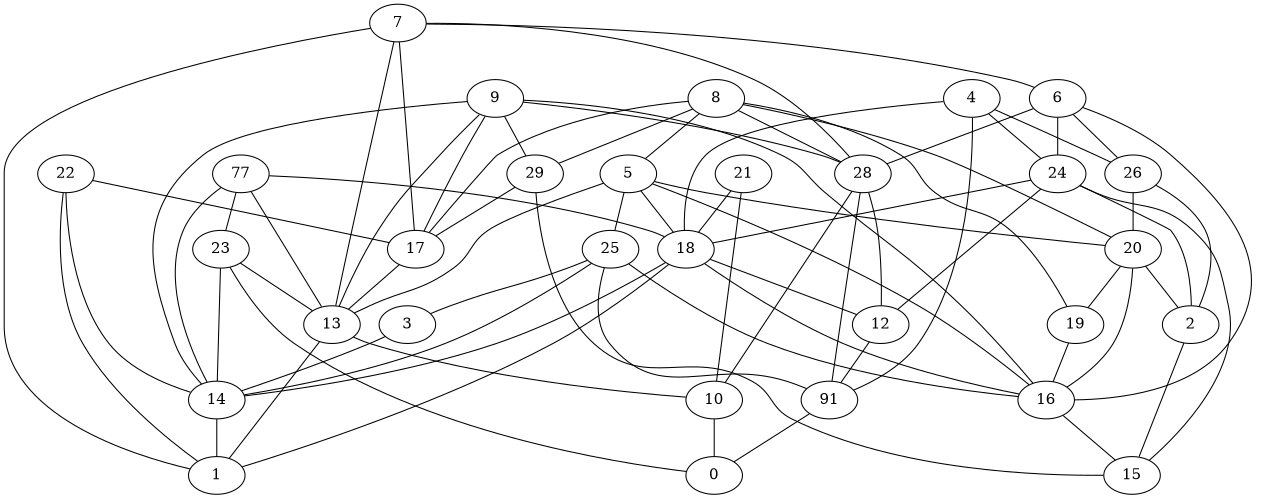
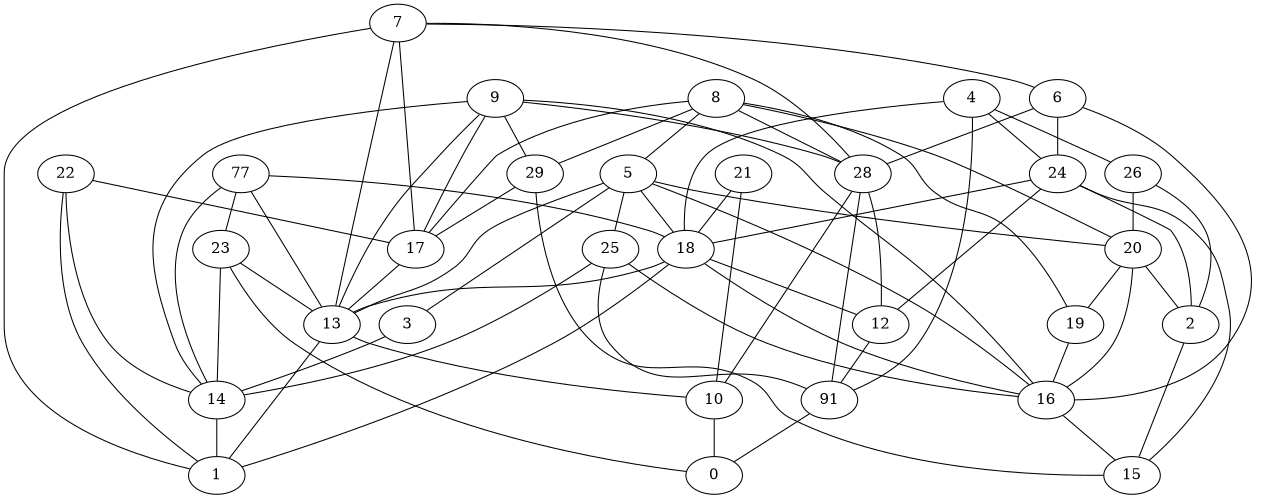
(1095, 136) -> none
(509, 287) -> (518, 249)
(463, 354) -> (509, 287)
